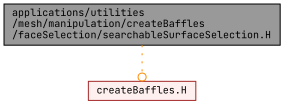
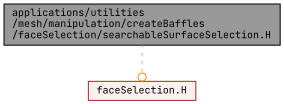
(142, 91) -> (142, 91)
